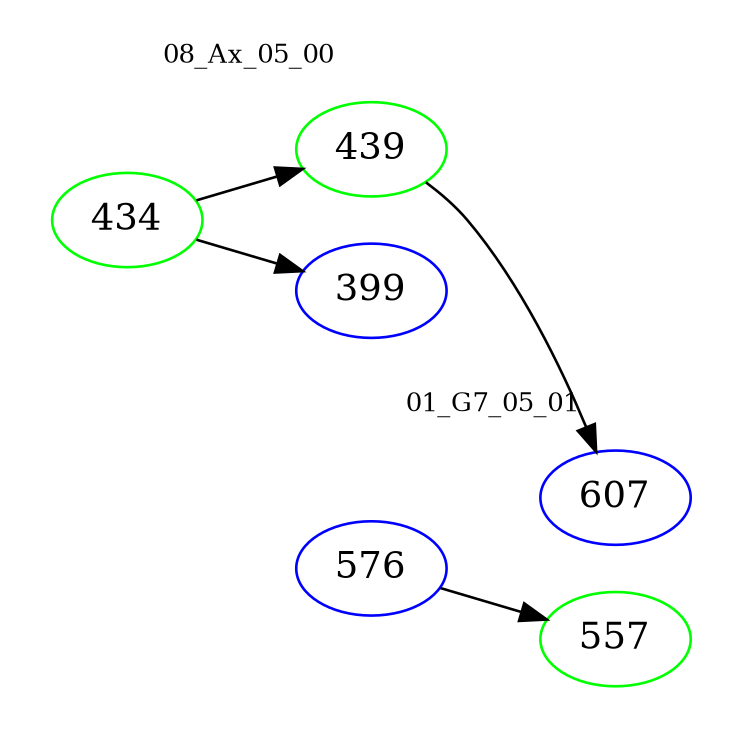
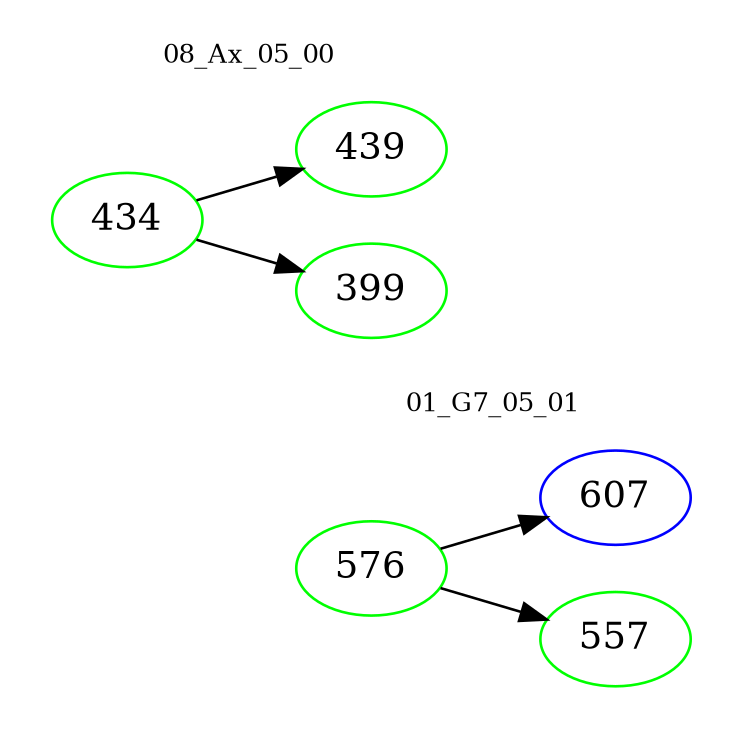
(371, 291) -> (371, 291)
(520, 295) -> (481, 537)
(371, 568) -> (371, 568)
